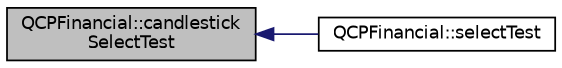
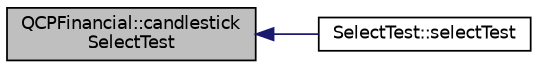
(437, 34) -> (425, 34)
